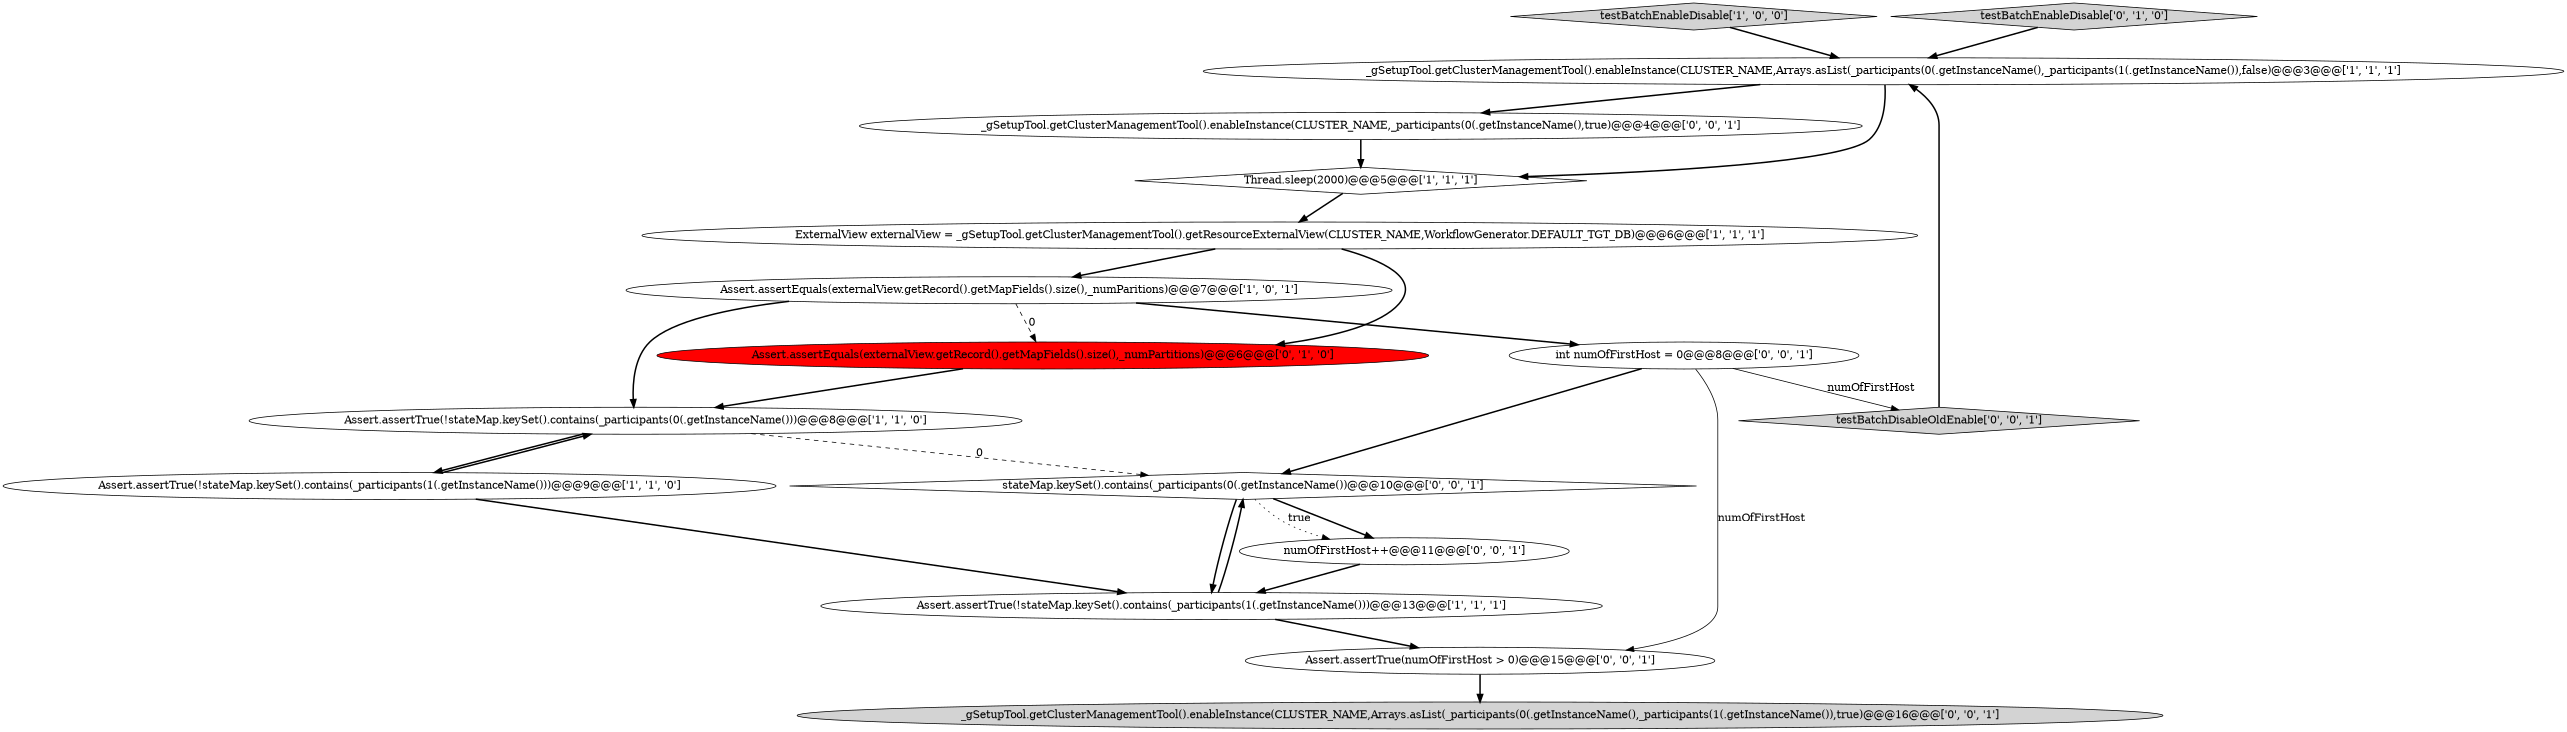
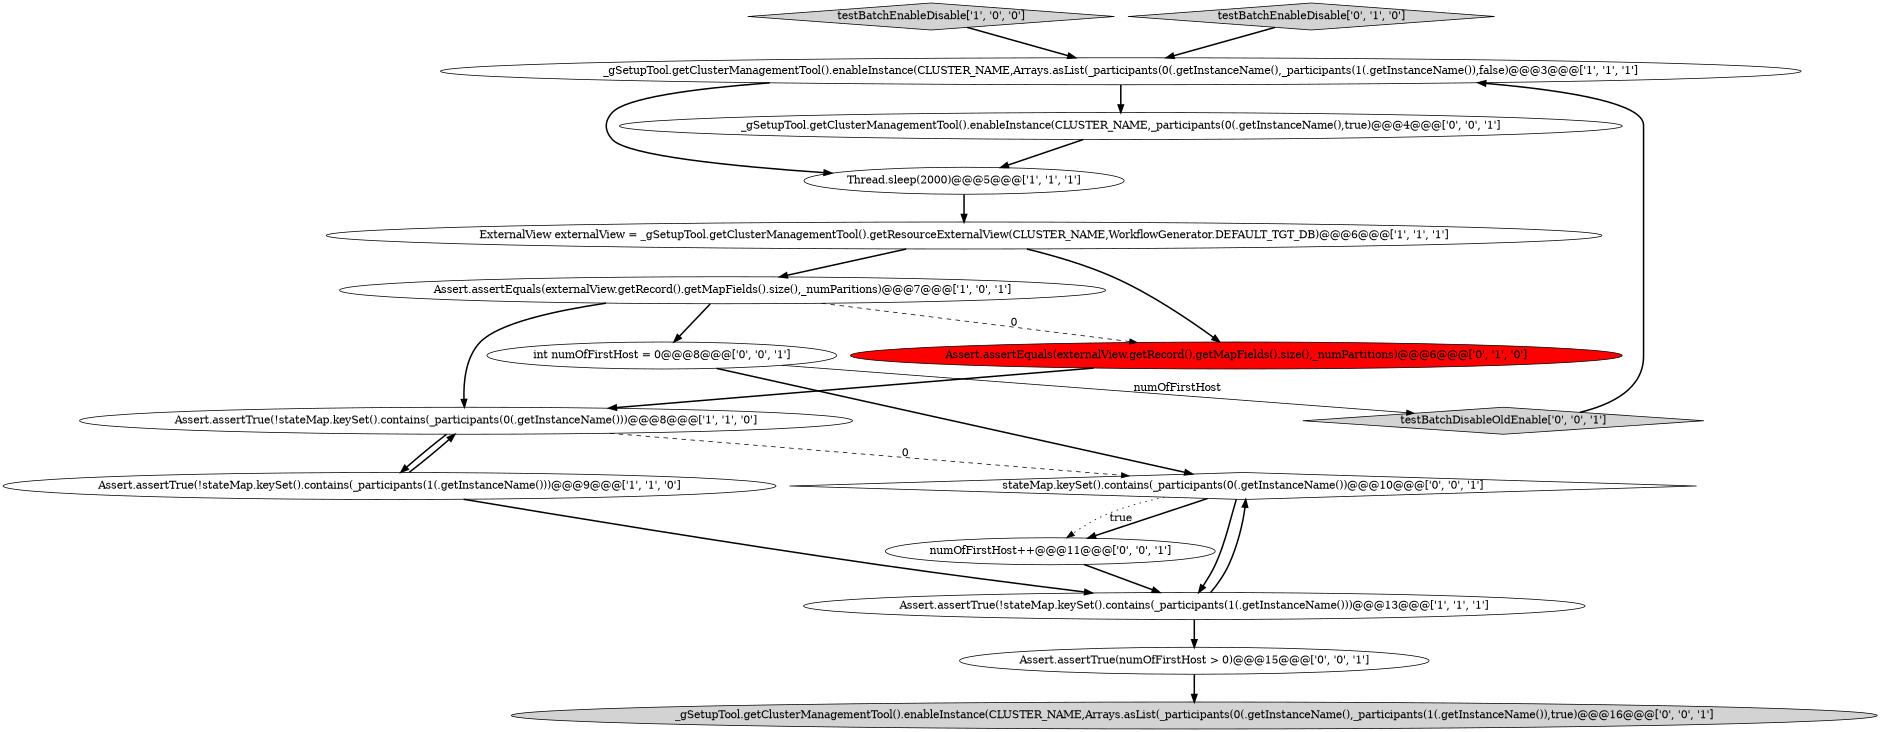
(1361, 181) -> (964, 181)
(1718, 535) -> none
